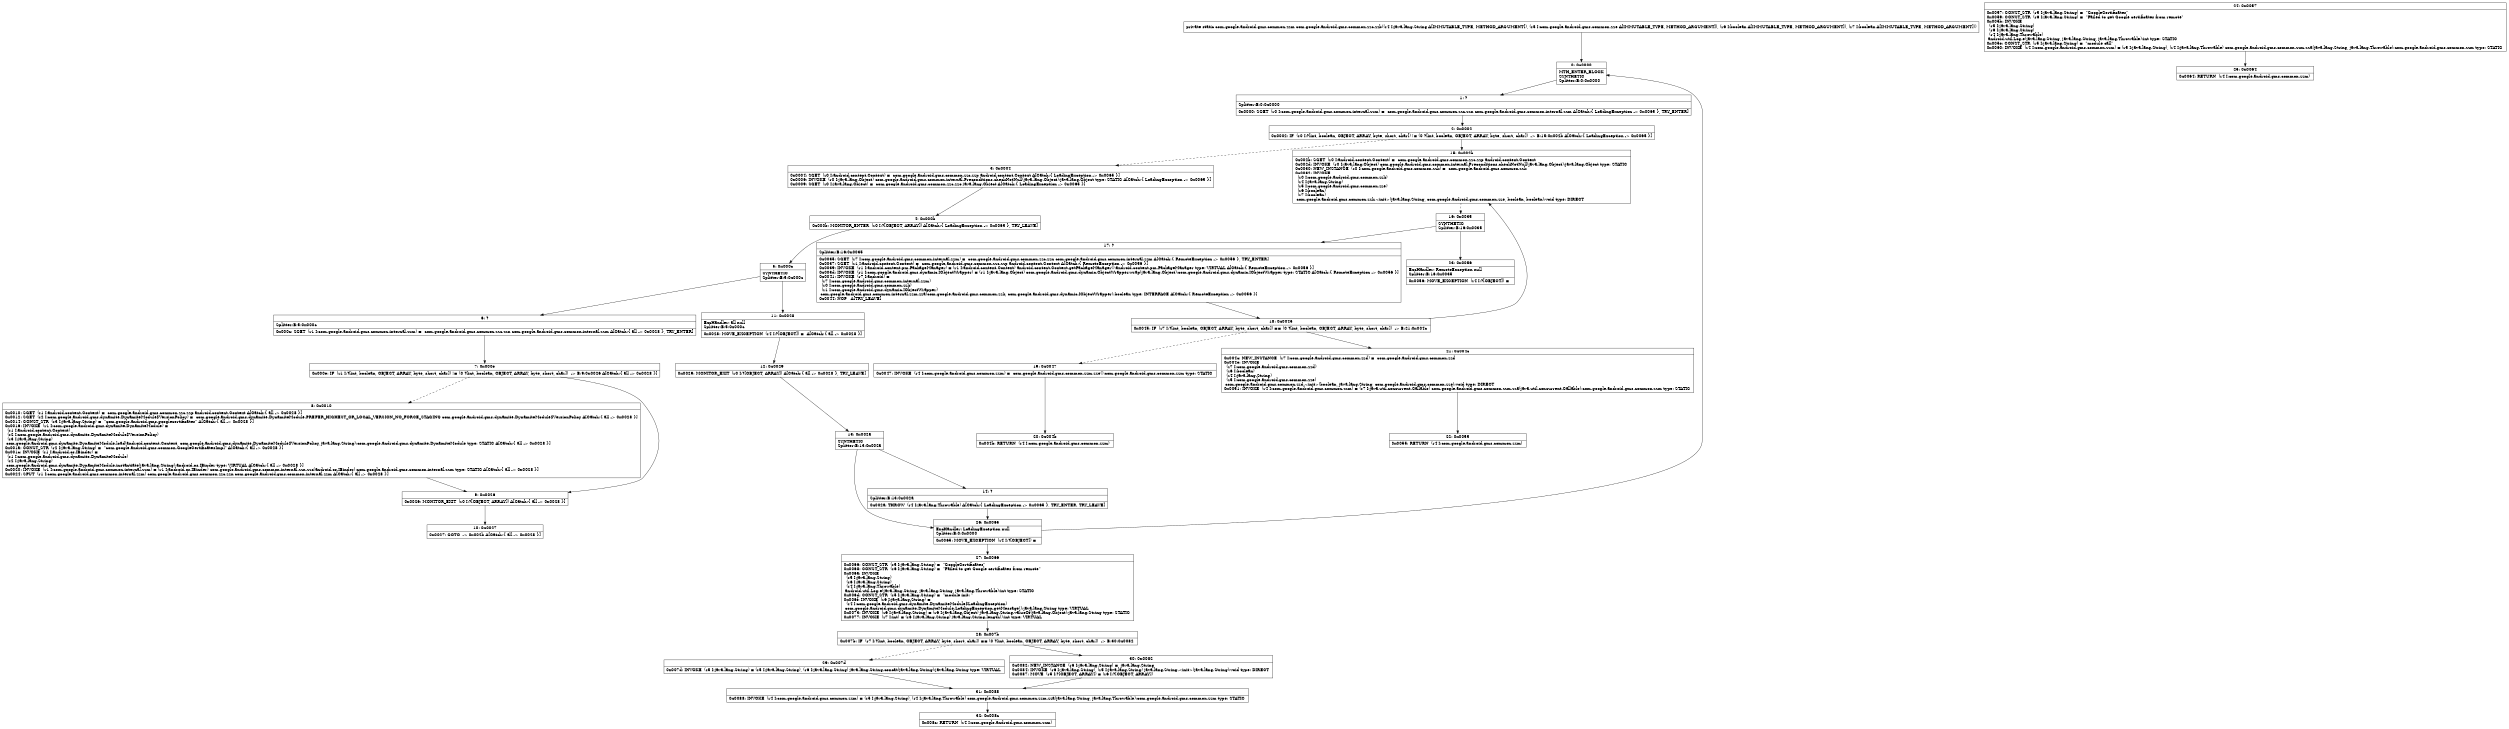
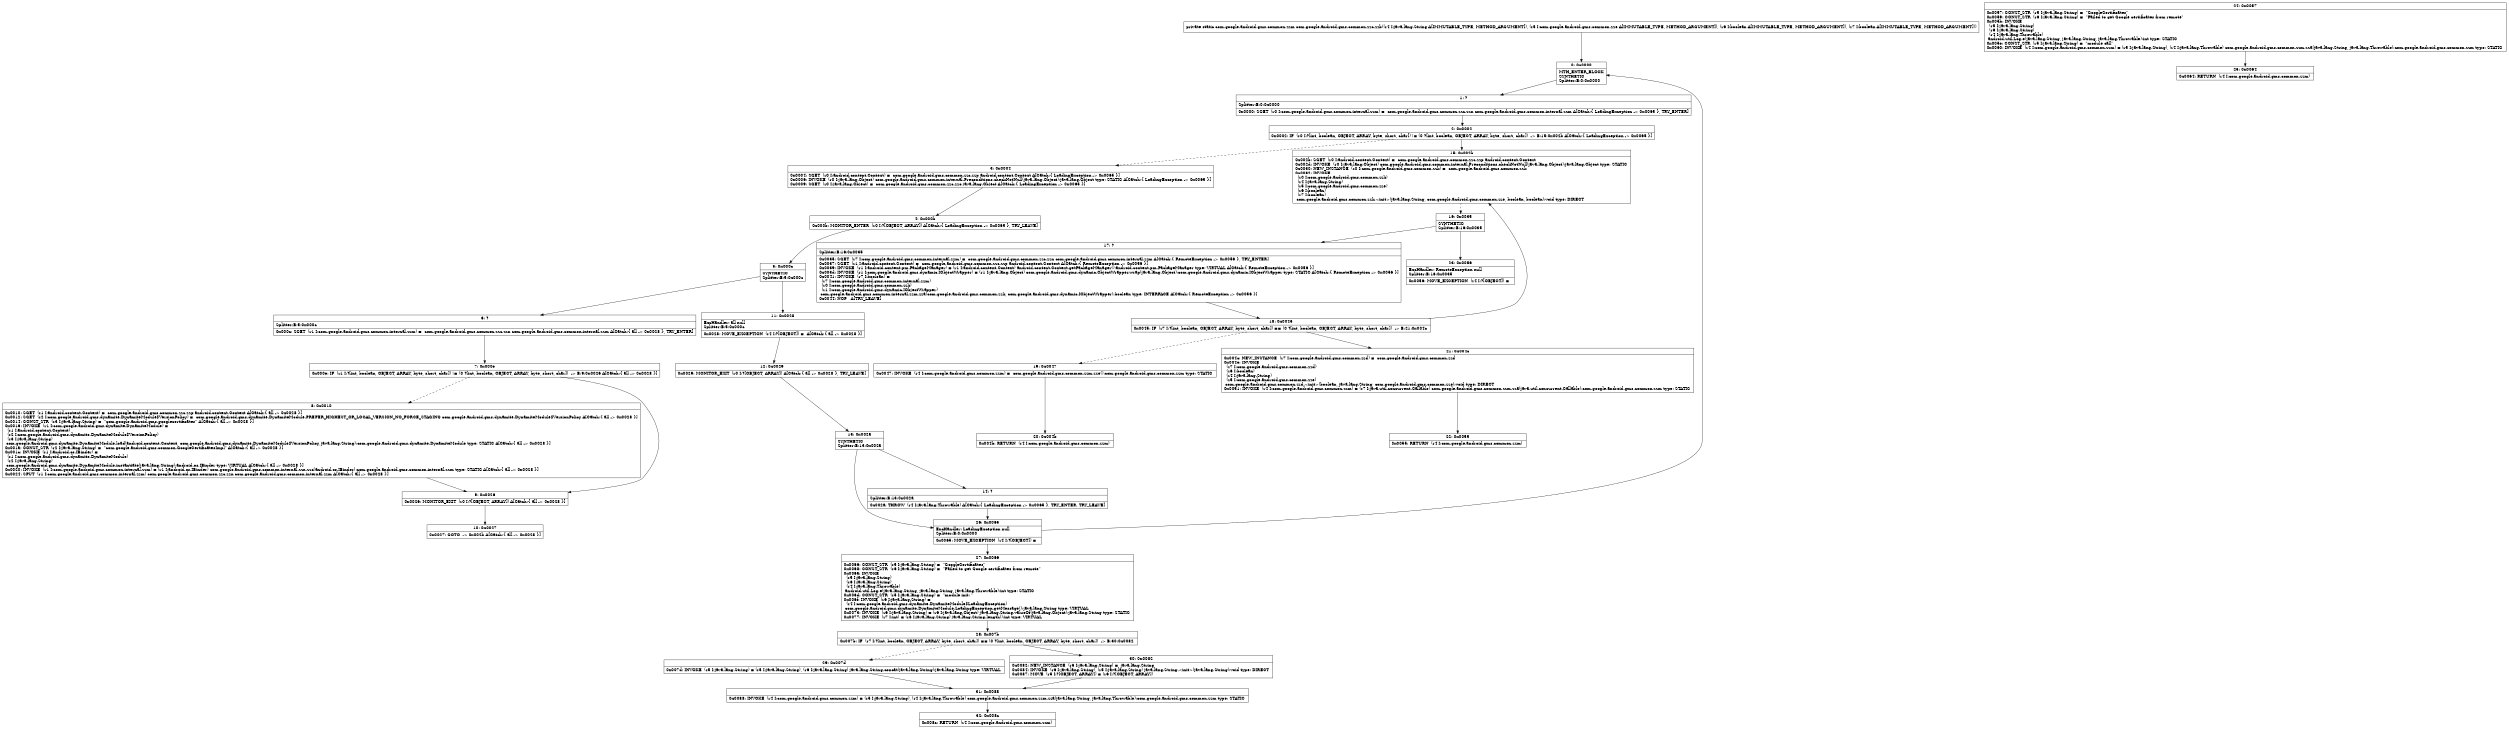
(855, 277) -> (855, 277)
